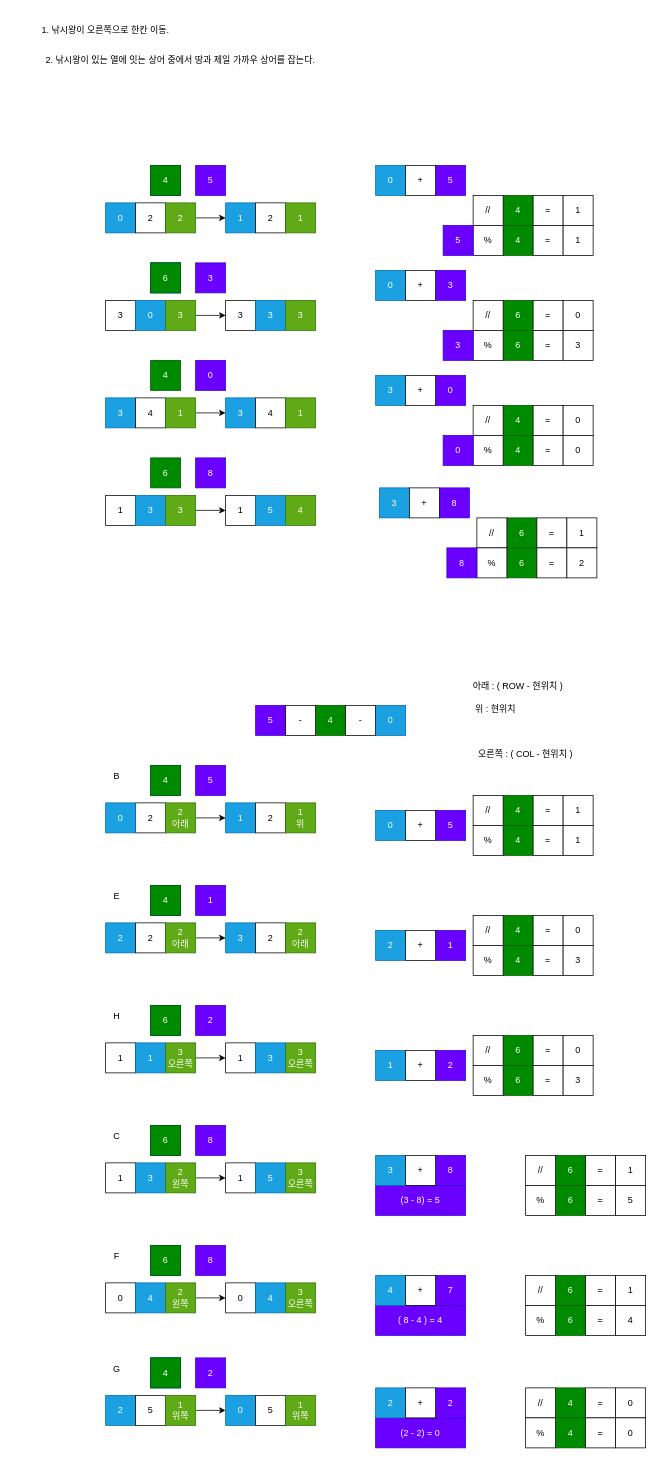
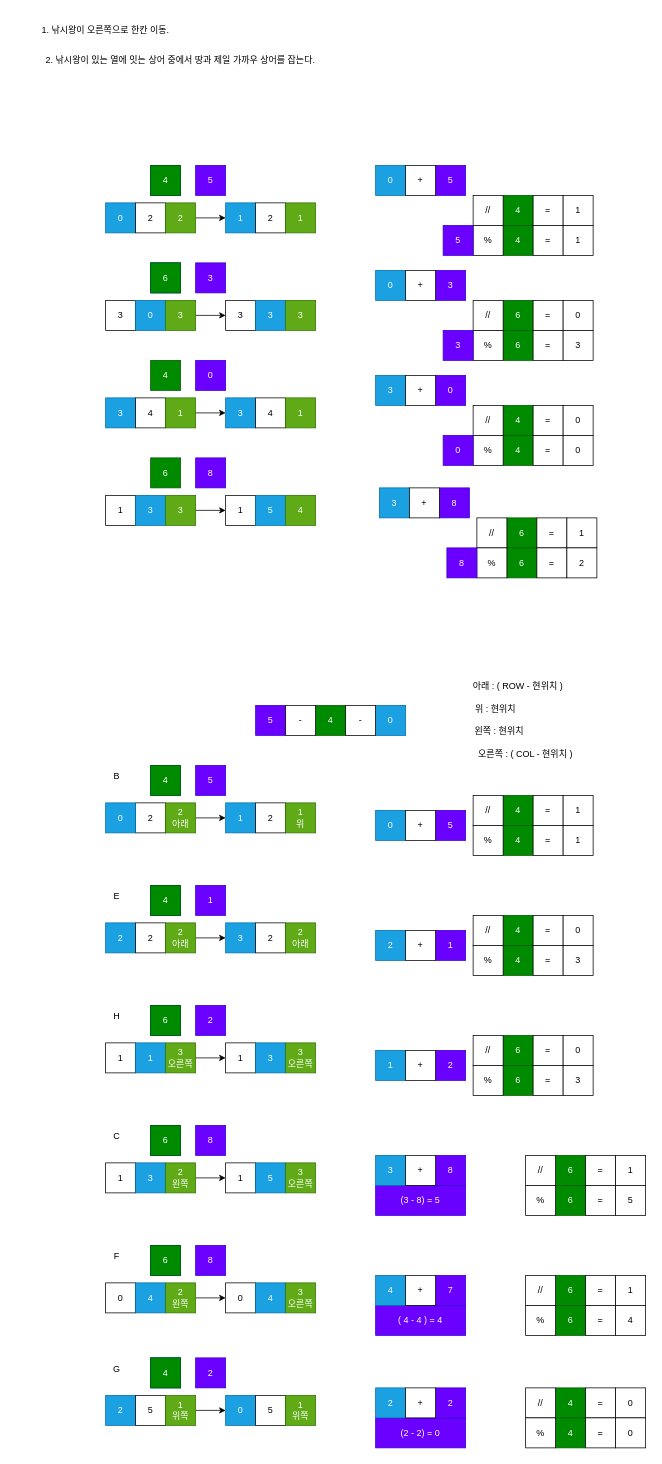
none -> (499, 732)
(420, 1320) -> (420, 1320)
